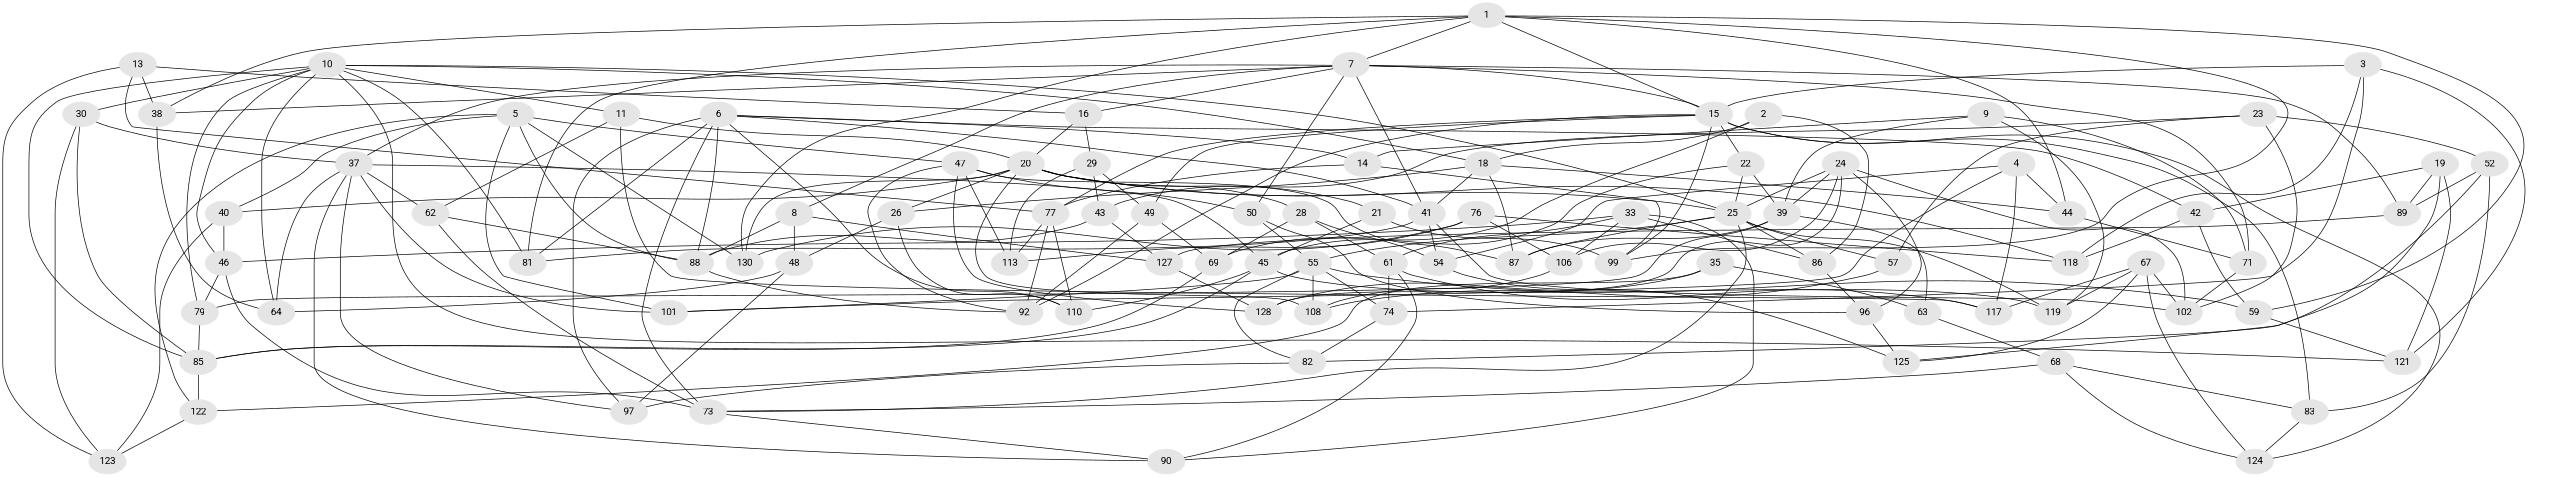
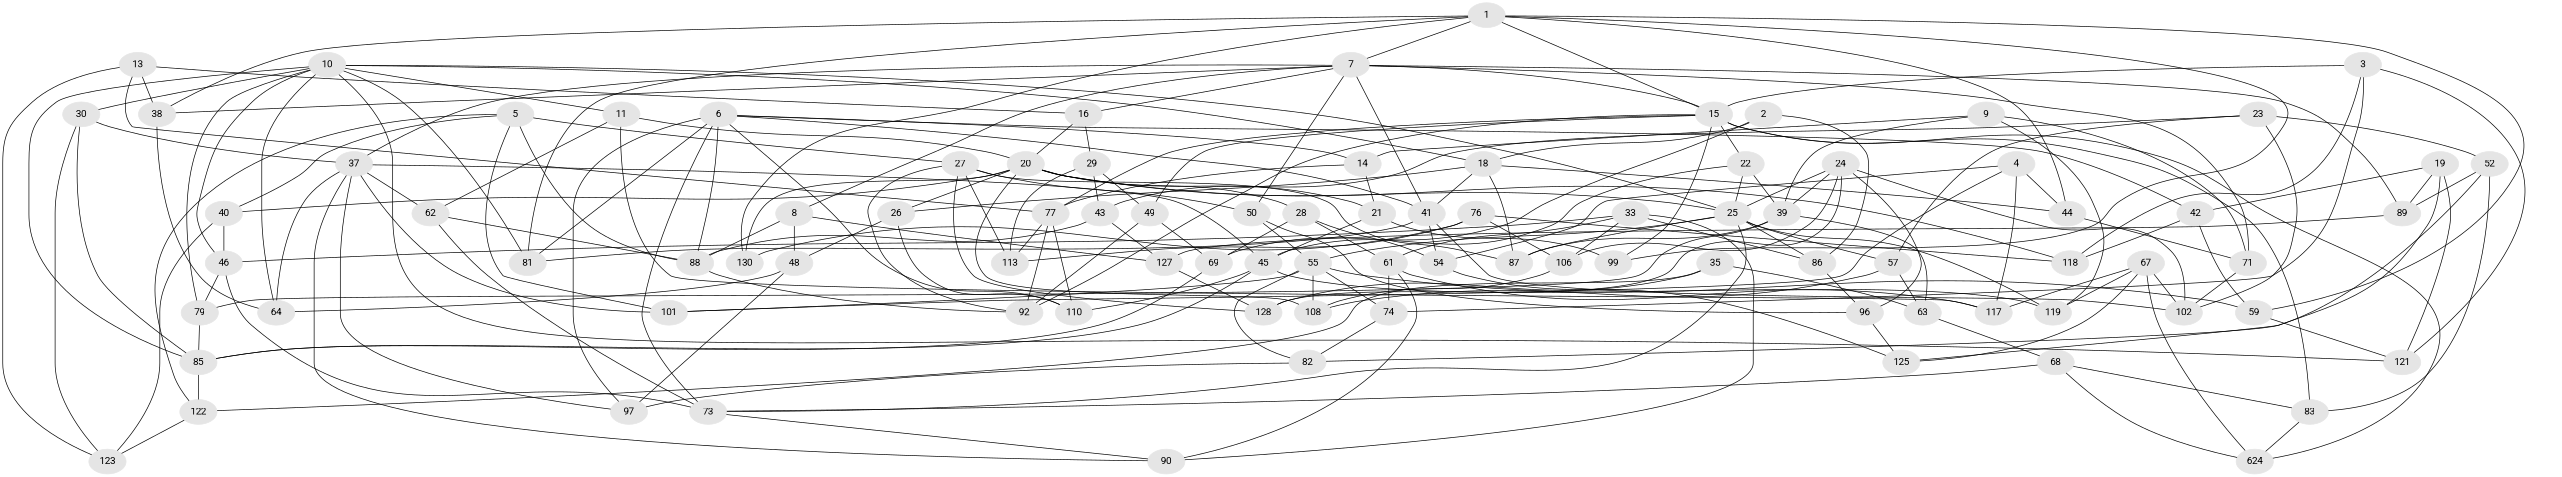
(960, 164) -> (960, 164)
(1509, 183) -> (1369, 187)
(635, 192) -> none
none -> (1908, 288)
(2255, 462) -> (2255, 462)
